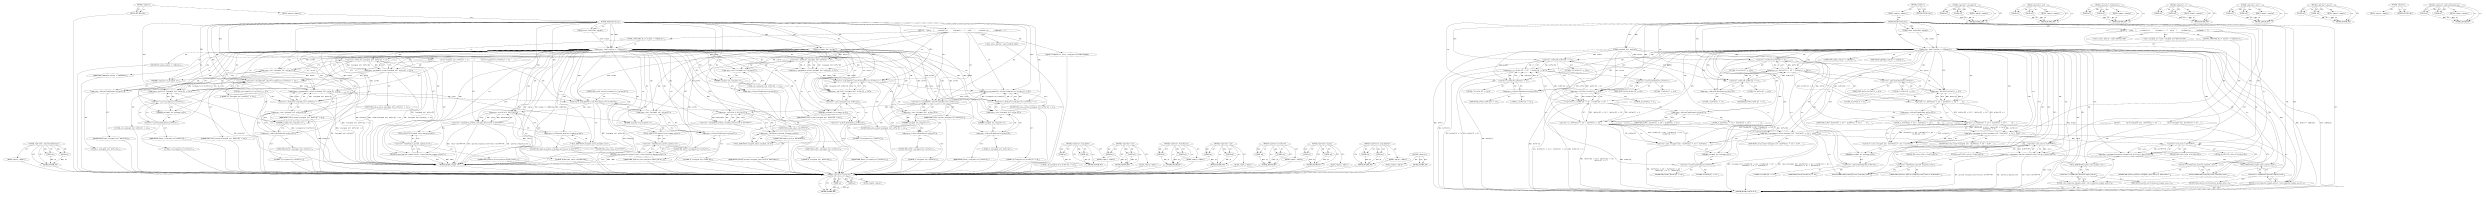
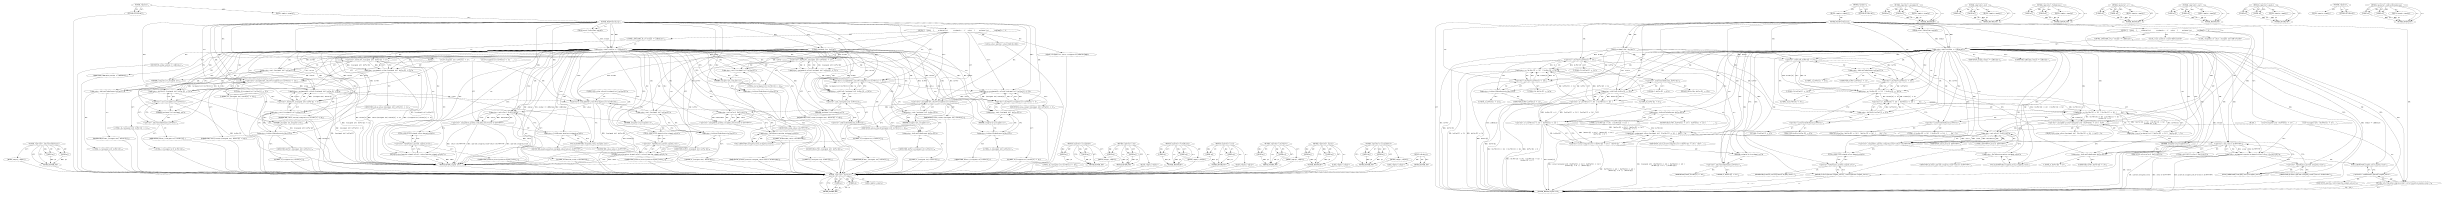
(1755, 74) -> (1822, 93)
(1855, 102) -> none
